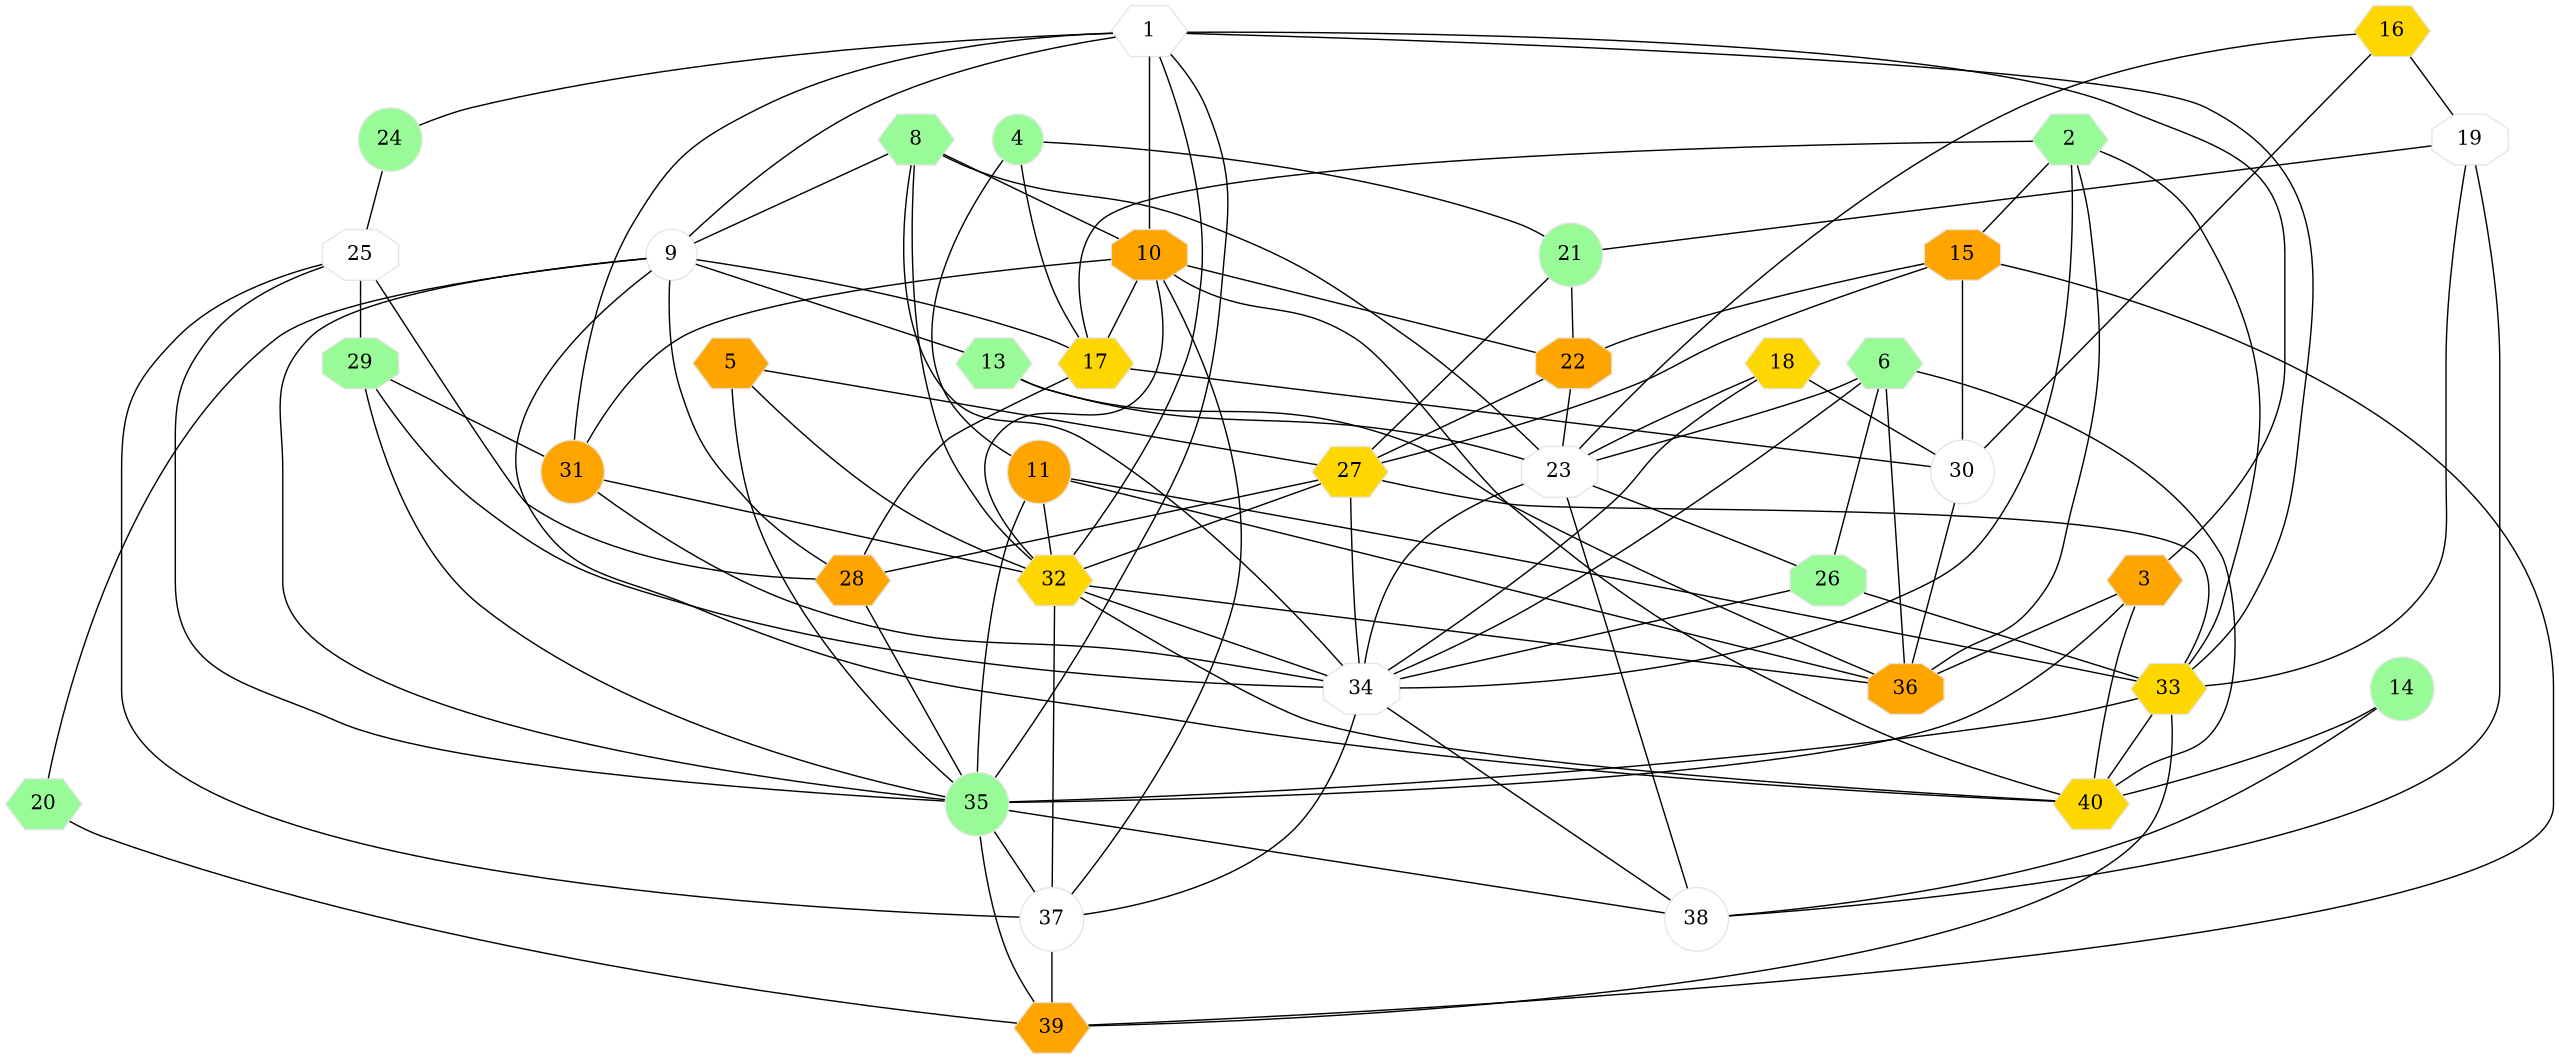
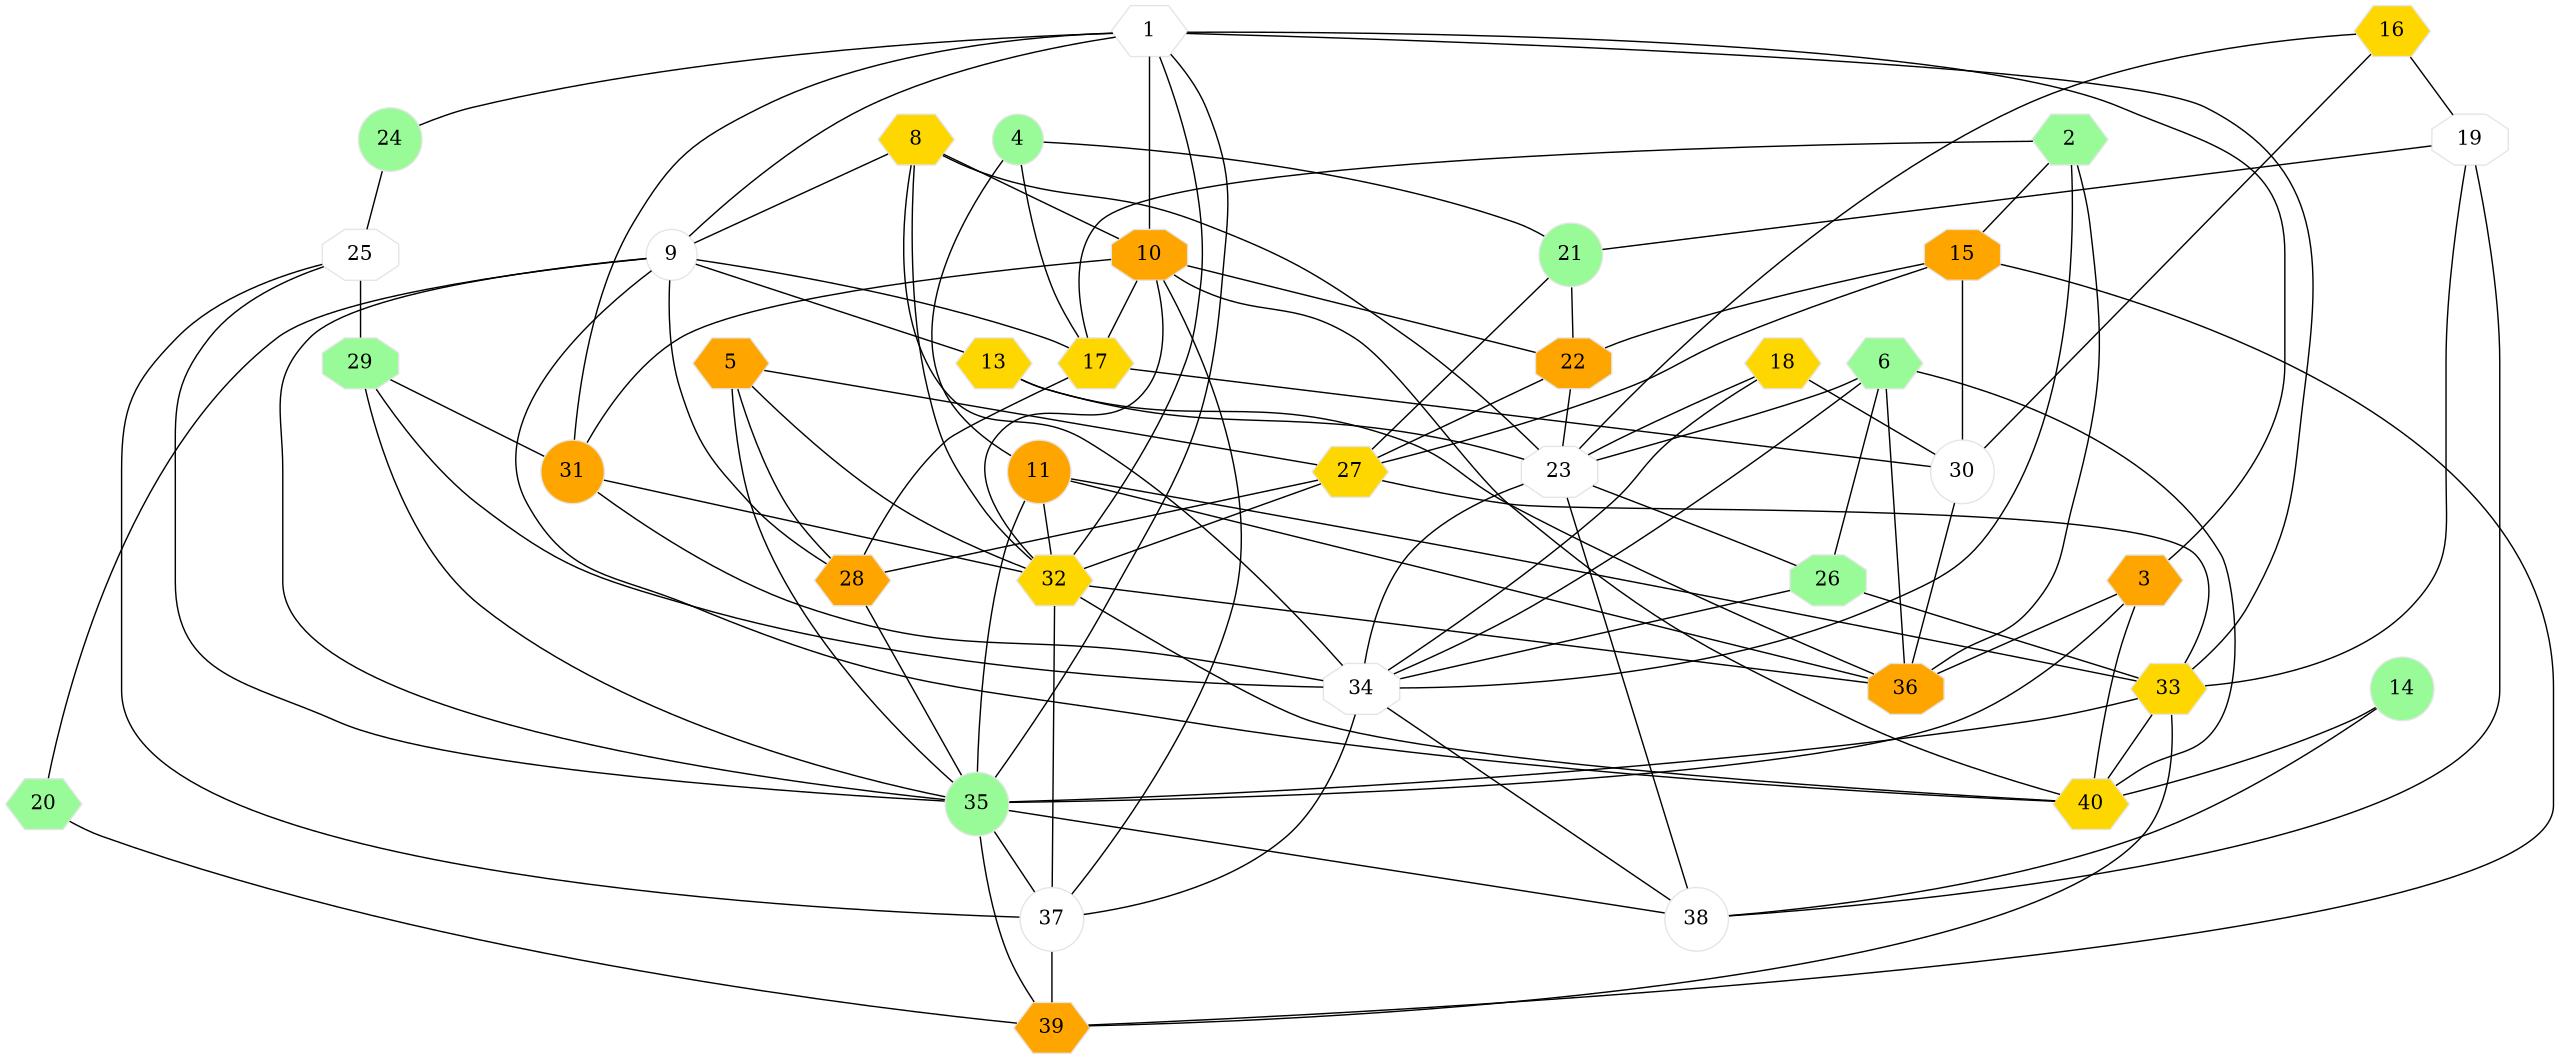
(916, 140) -> (916, 140)
(994, 363) -> (994, 363)
(2257, 383) -> none
(553, 519) -> (773, 480)
(1353, 581) -> none
(1206, 634) -> none
